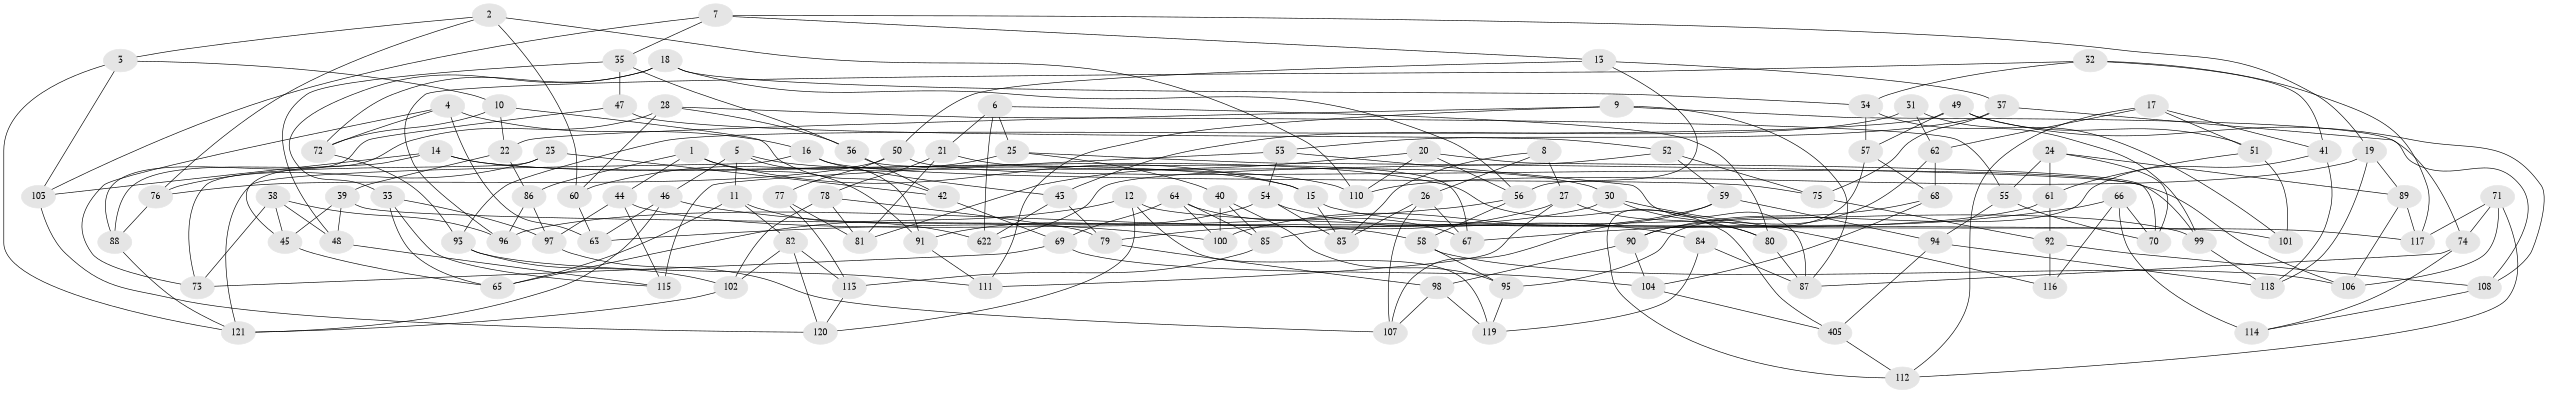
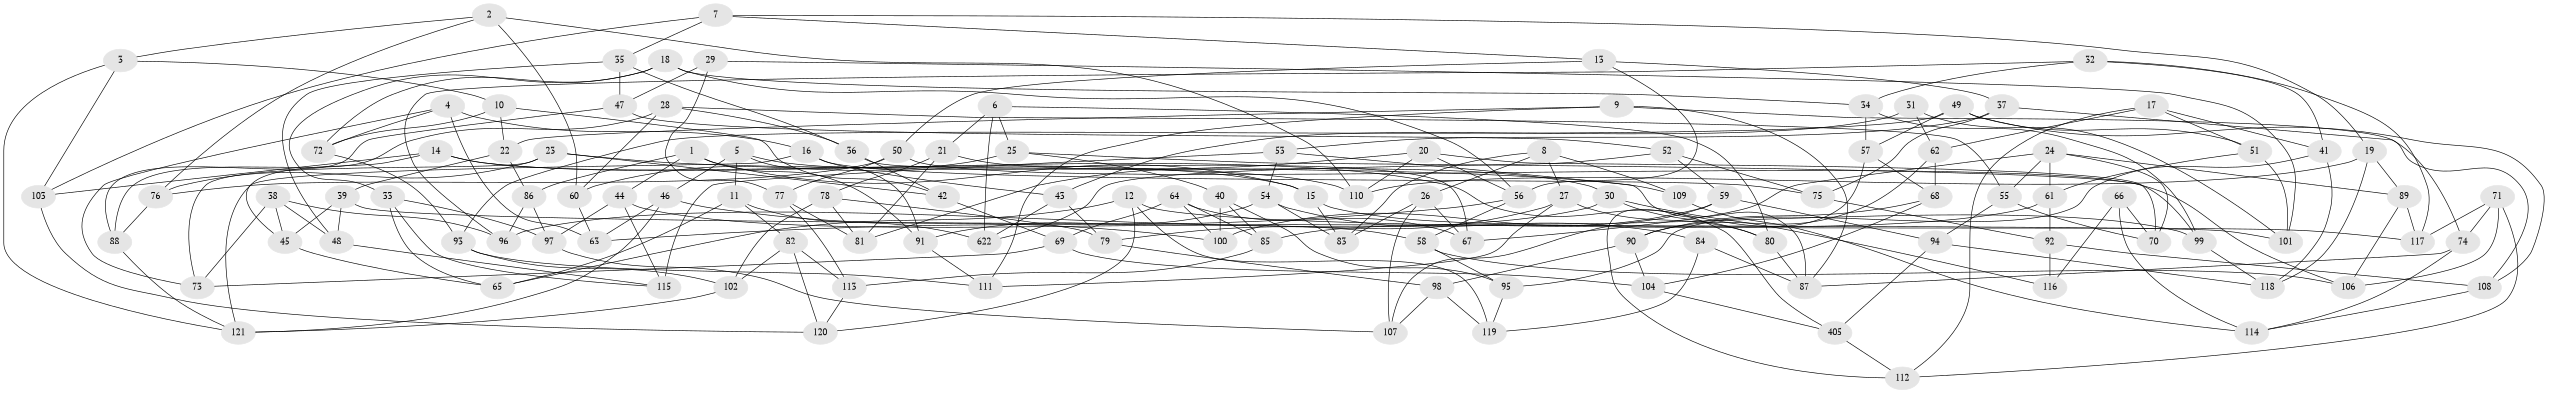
none -> (711, 61)
none -> (1679, 197)
(1795, 225) -> (1772, 196)
